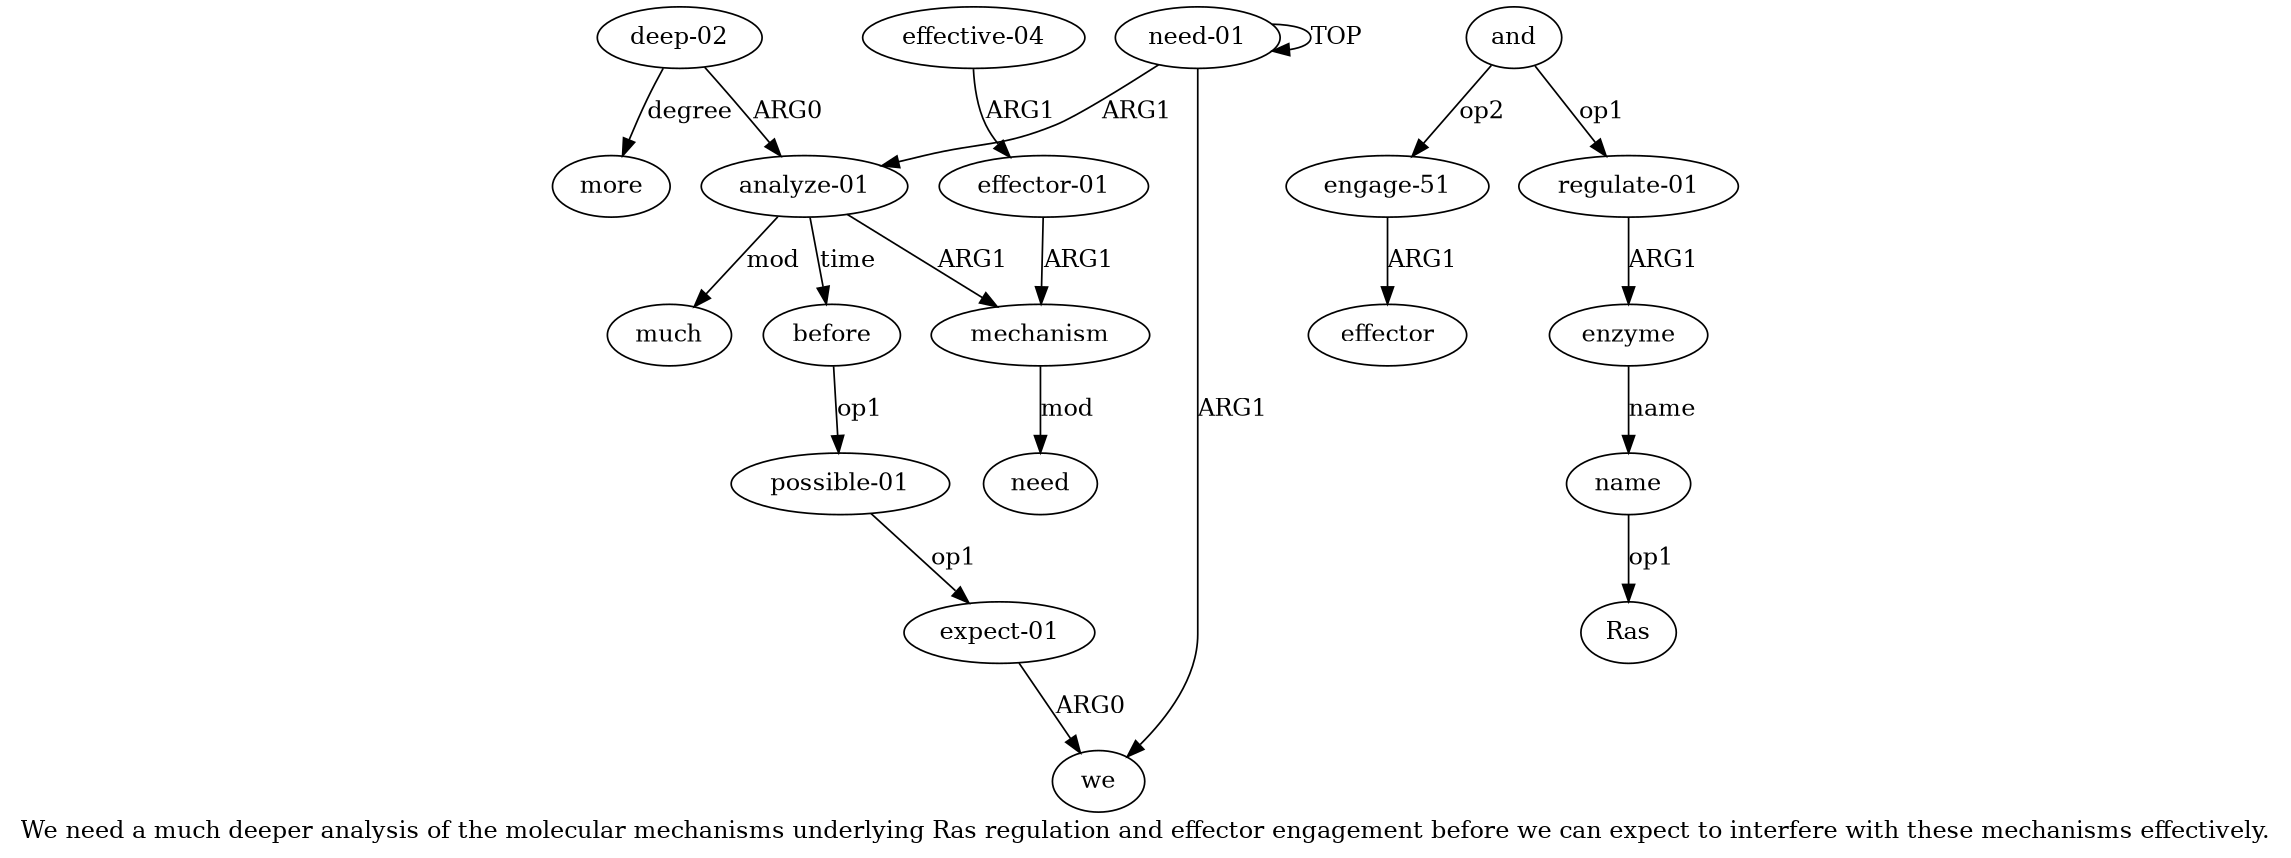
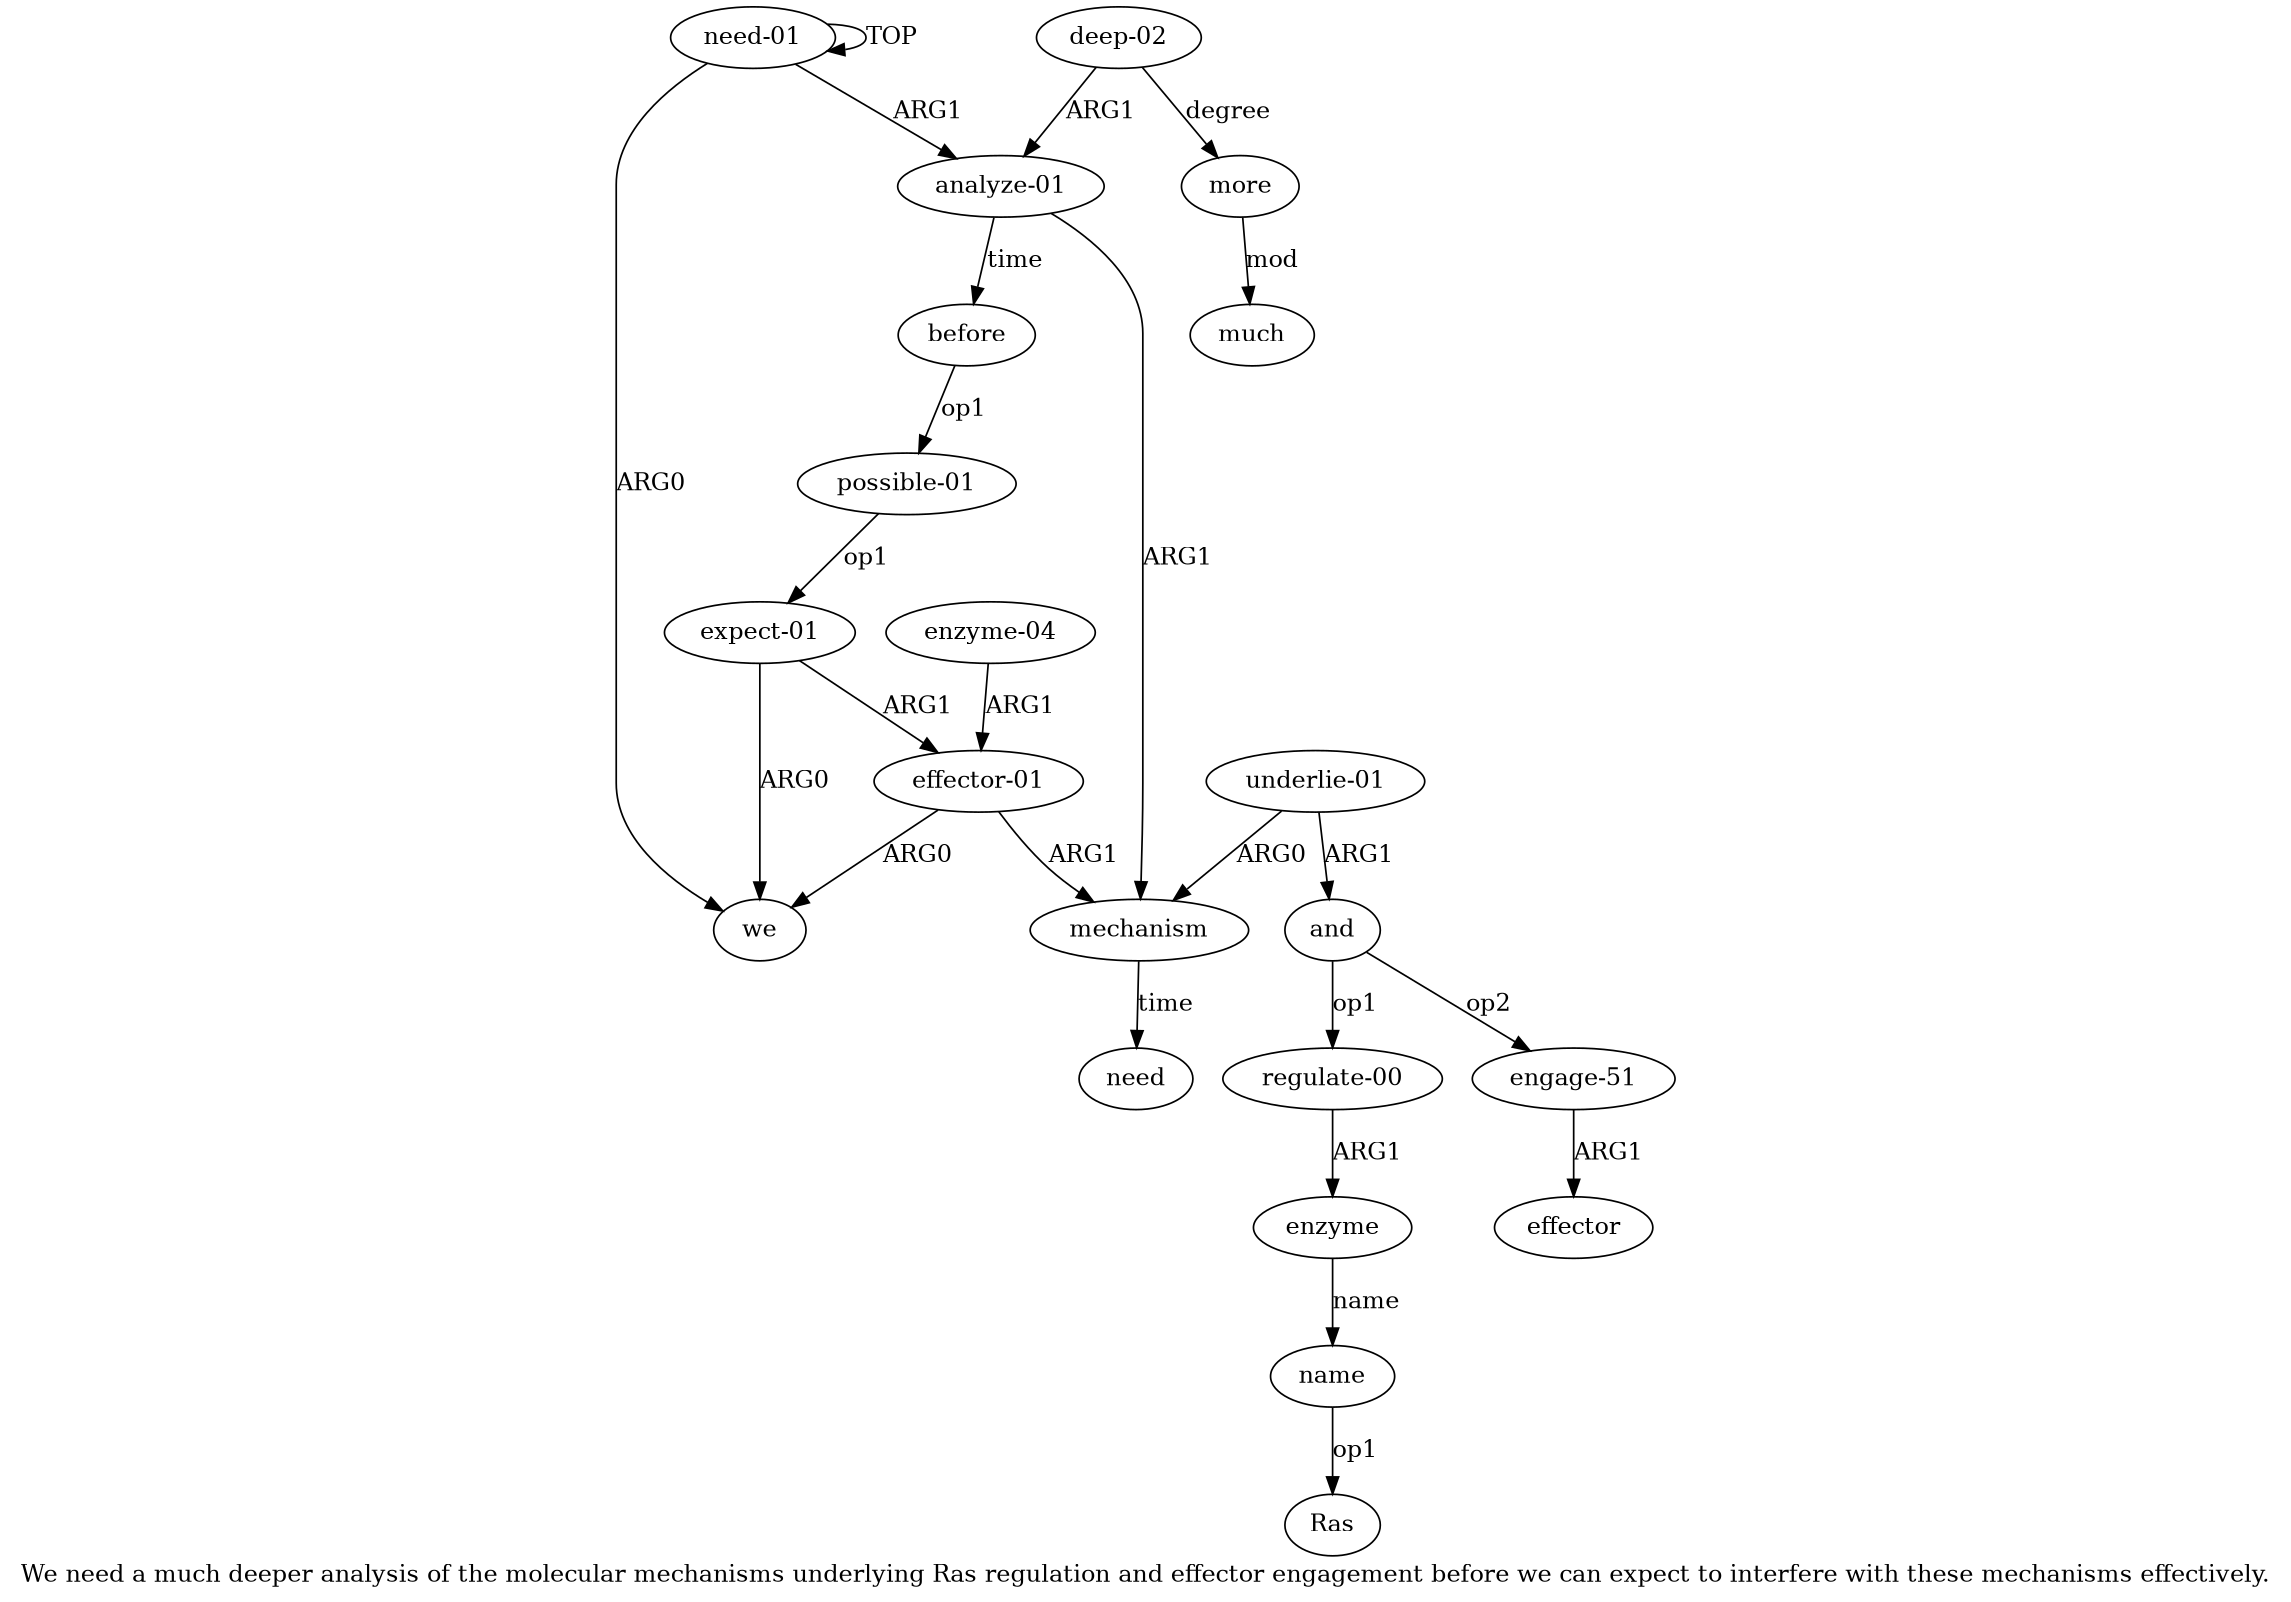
(974, 38) -> (991, 633)
(788, 112) -> (1101, 112)
(1629, 186) -> (1333, 1079)
(742, 255) -> (1246, 252)
(1067, 409) -> (1166, 1004)
(1233, 409) -> (651, 484)
none -> (861, 702)
none -> (1316, 781)
none -> (872, 854)
